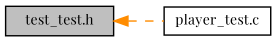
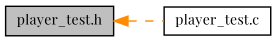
(60, 21) -> (60, 21)
